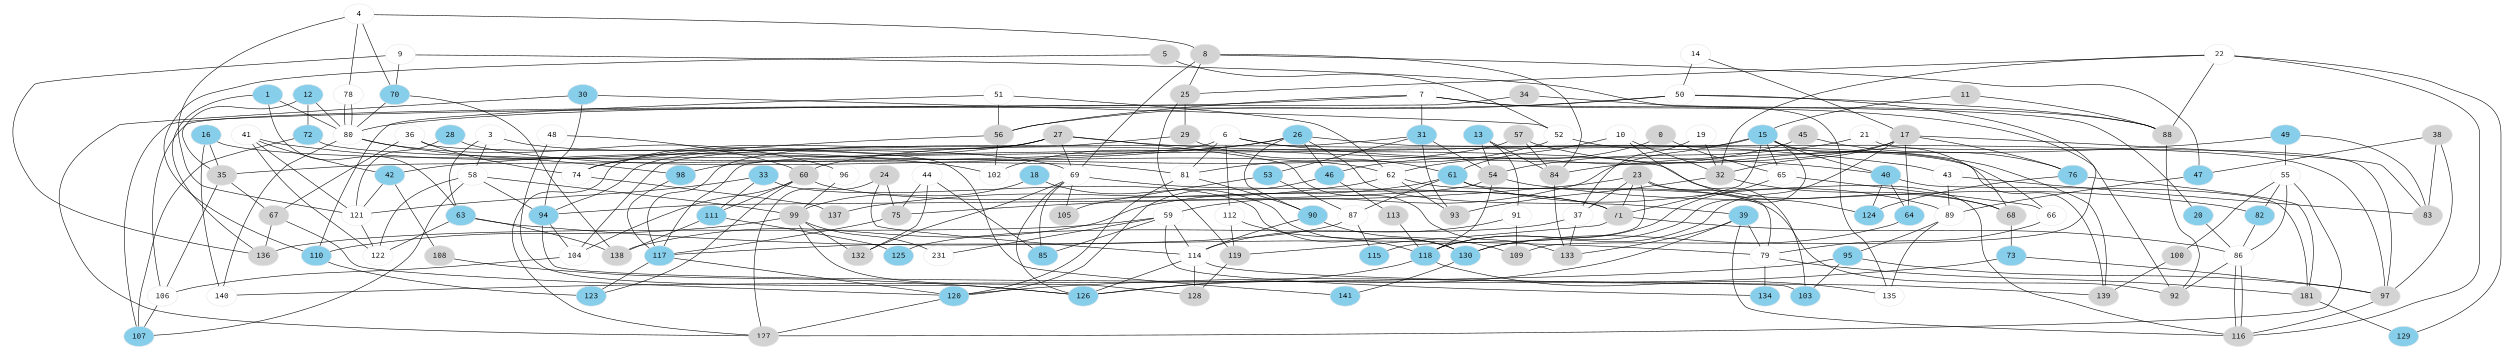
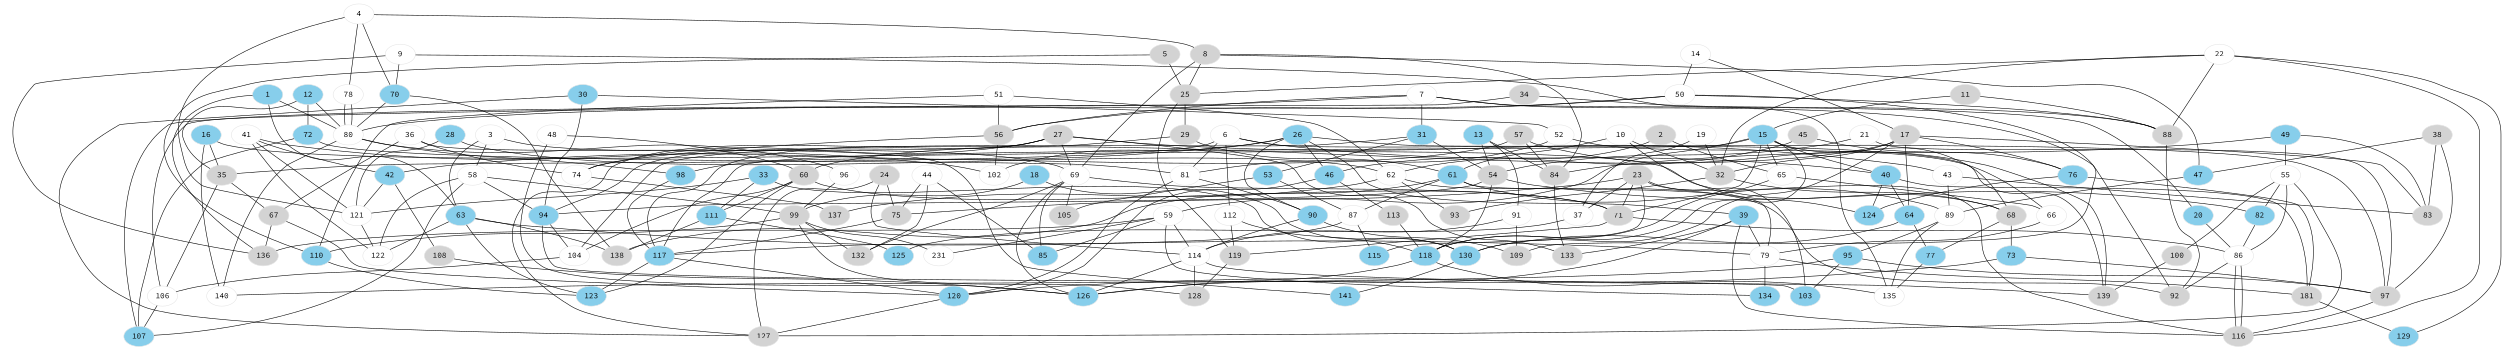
(1318, 75) -> (1174, 72)
(1661, 135) -> (1661, 135)
(1430, 178) -> none
(1573, 234) -> none
none -> (1931, 256)
none -> (514, 271)
